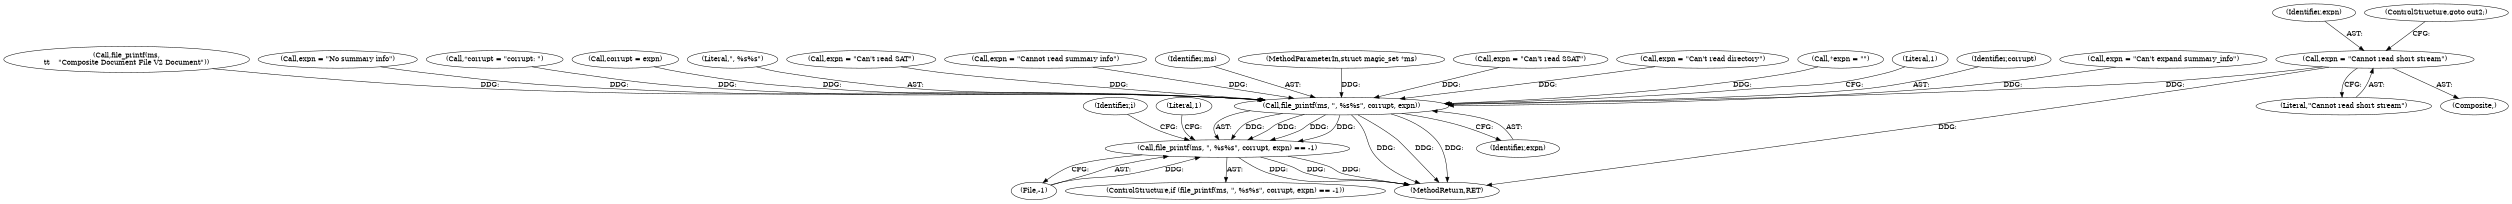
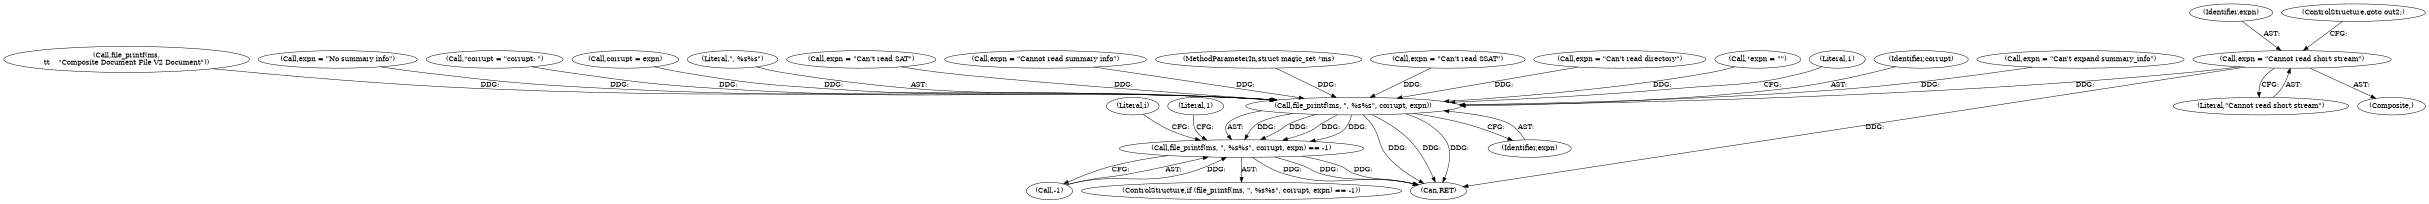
(1192, 59) -> none
(1115, 106) -> (1133, 106)
(1034, 191) -> (1049, 191)
(1447, 191) -> (1438, 191)
